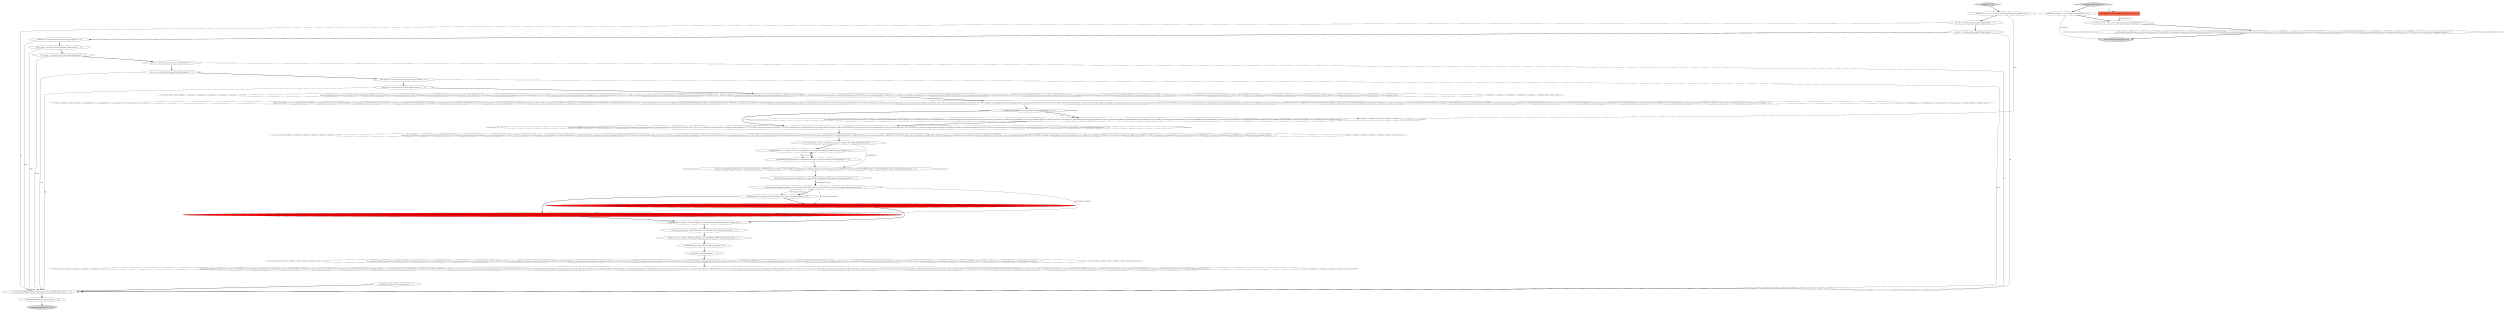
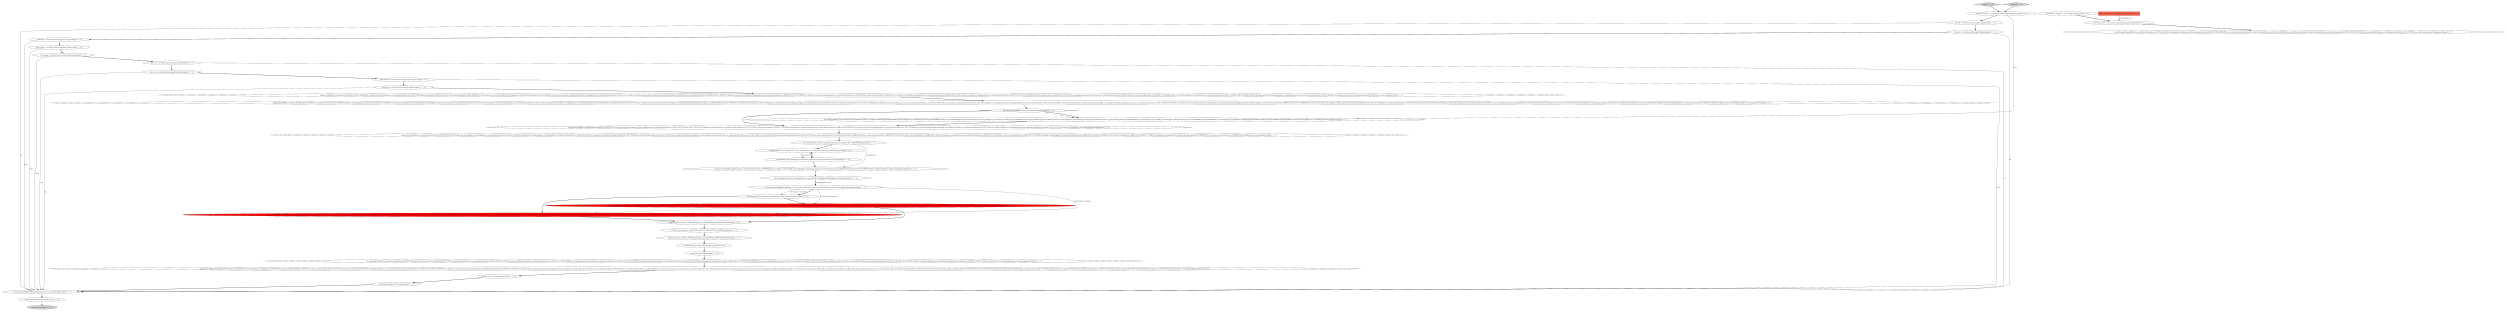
none -> (2016, 4)
(2093, 4) -> none
(2116, 40) -> none
none -> (499, 276)
